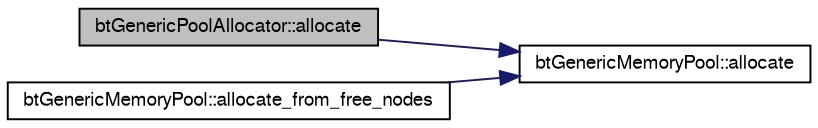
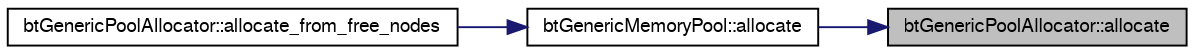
(439, 45) -> (843, 27)
(229, 101) -> (233, 27)
